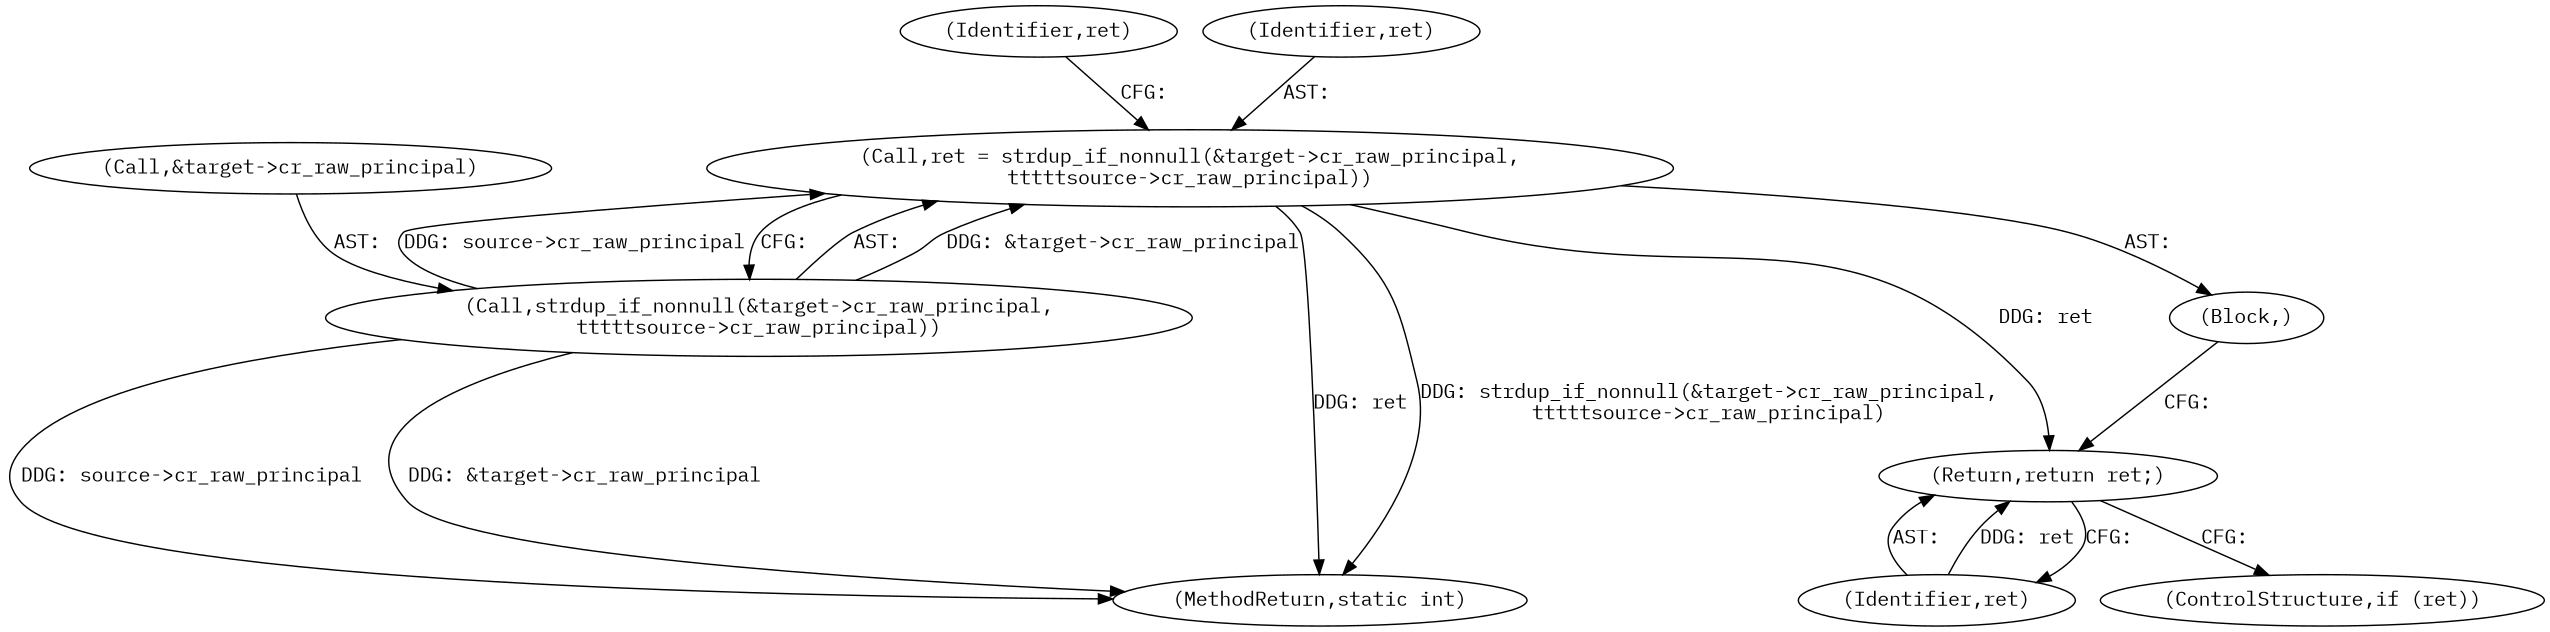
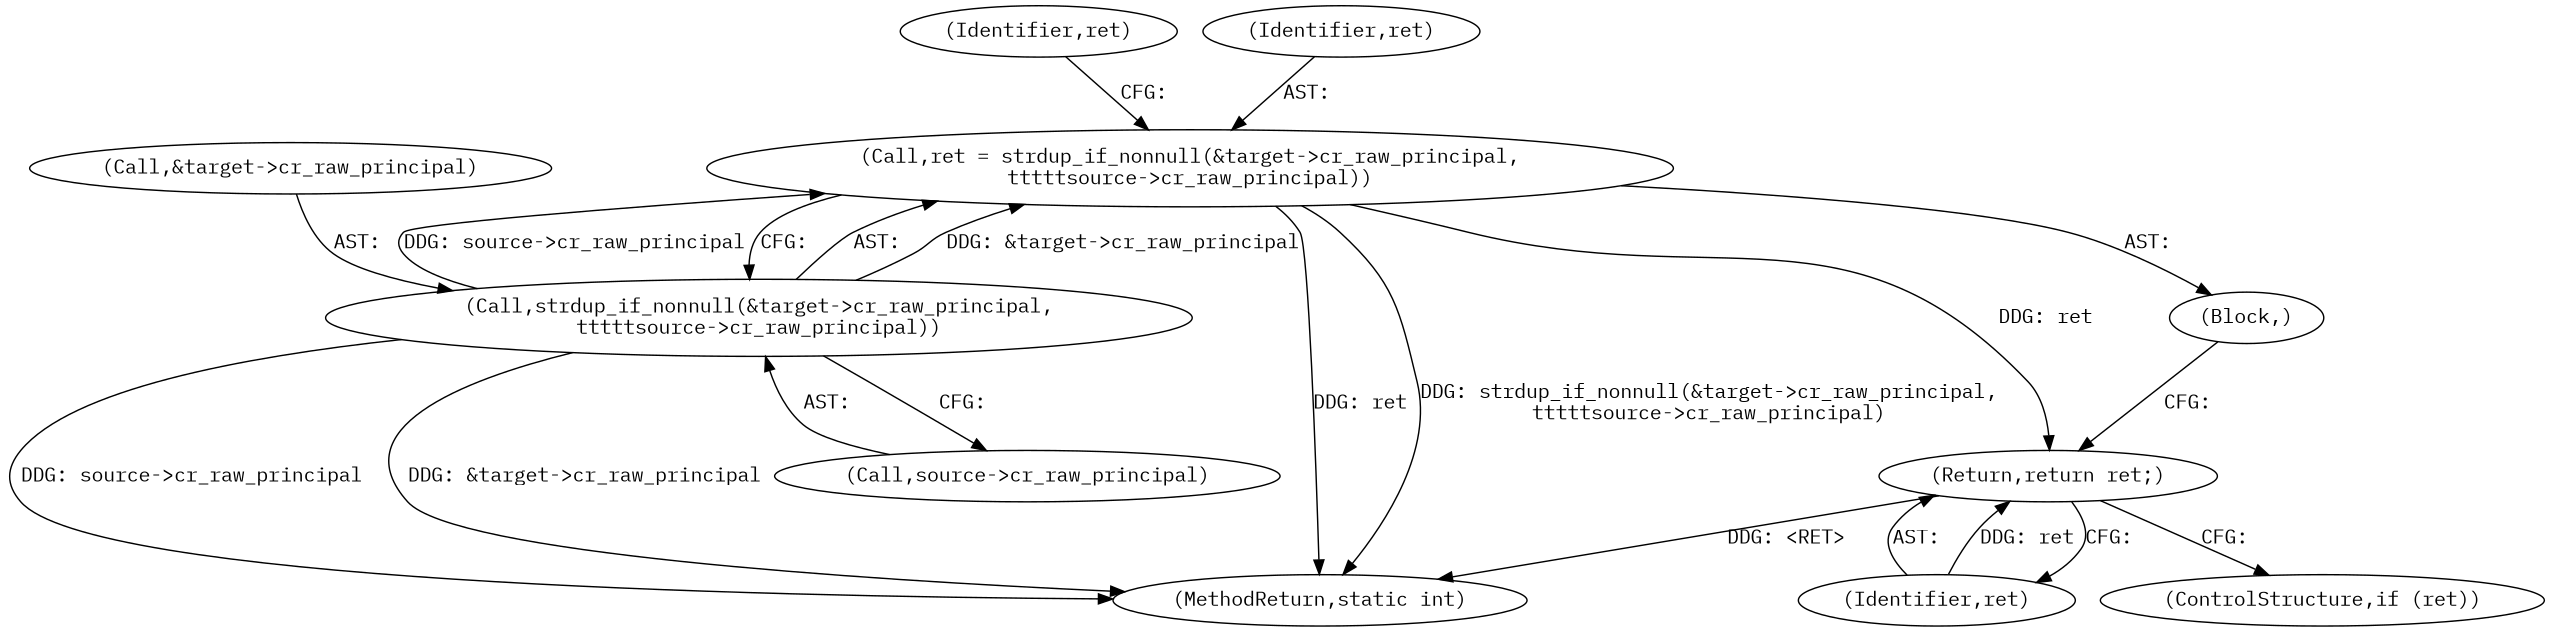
none -> (1027, 476)
none -> (1696, 536)
